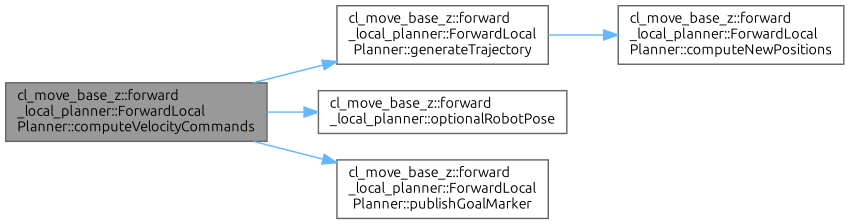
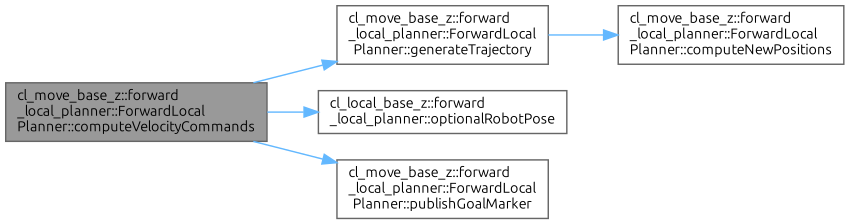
(443, 112) -> (443, 112)
